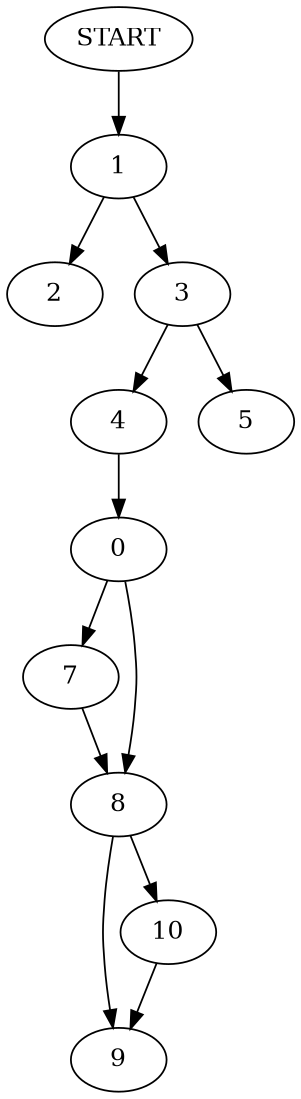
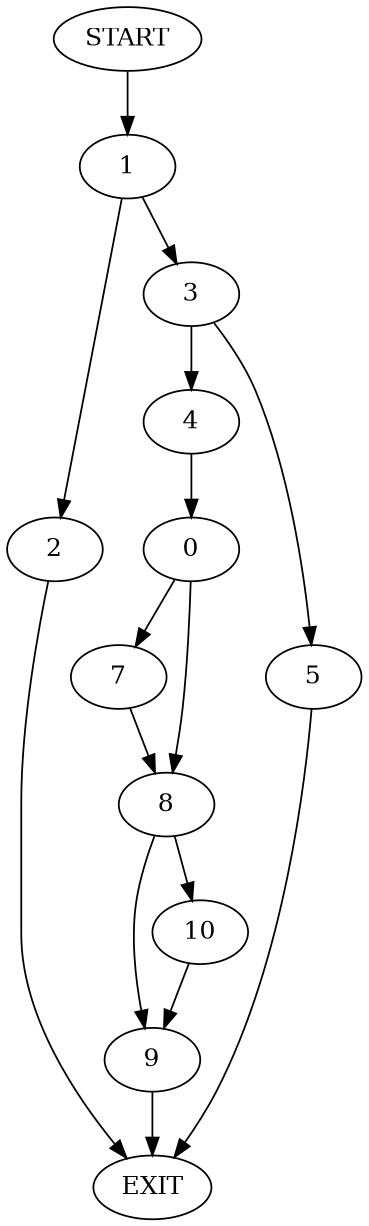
none -> (152, 1187)
